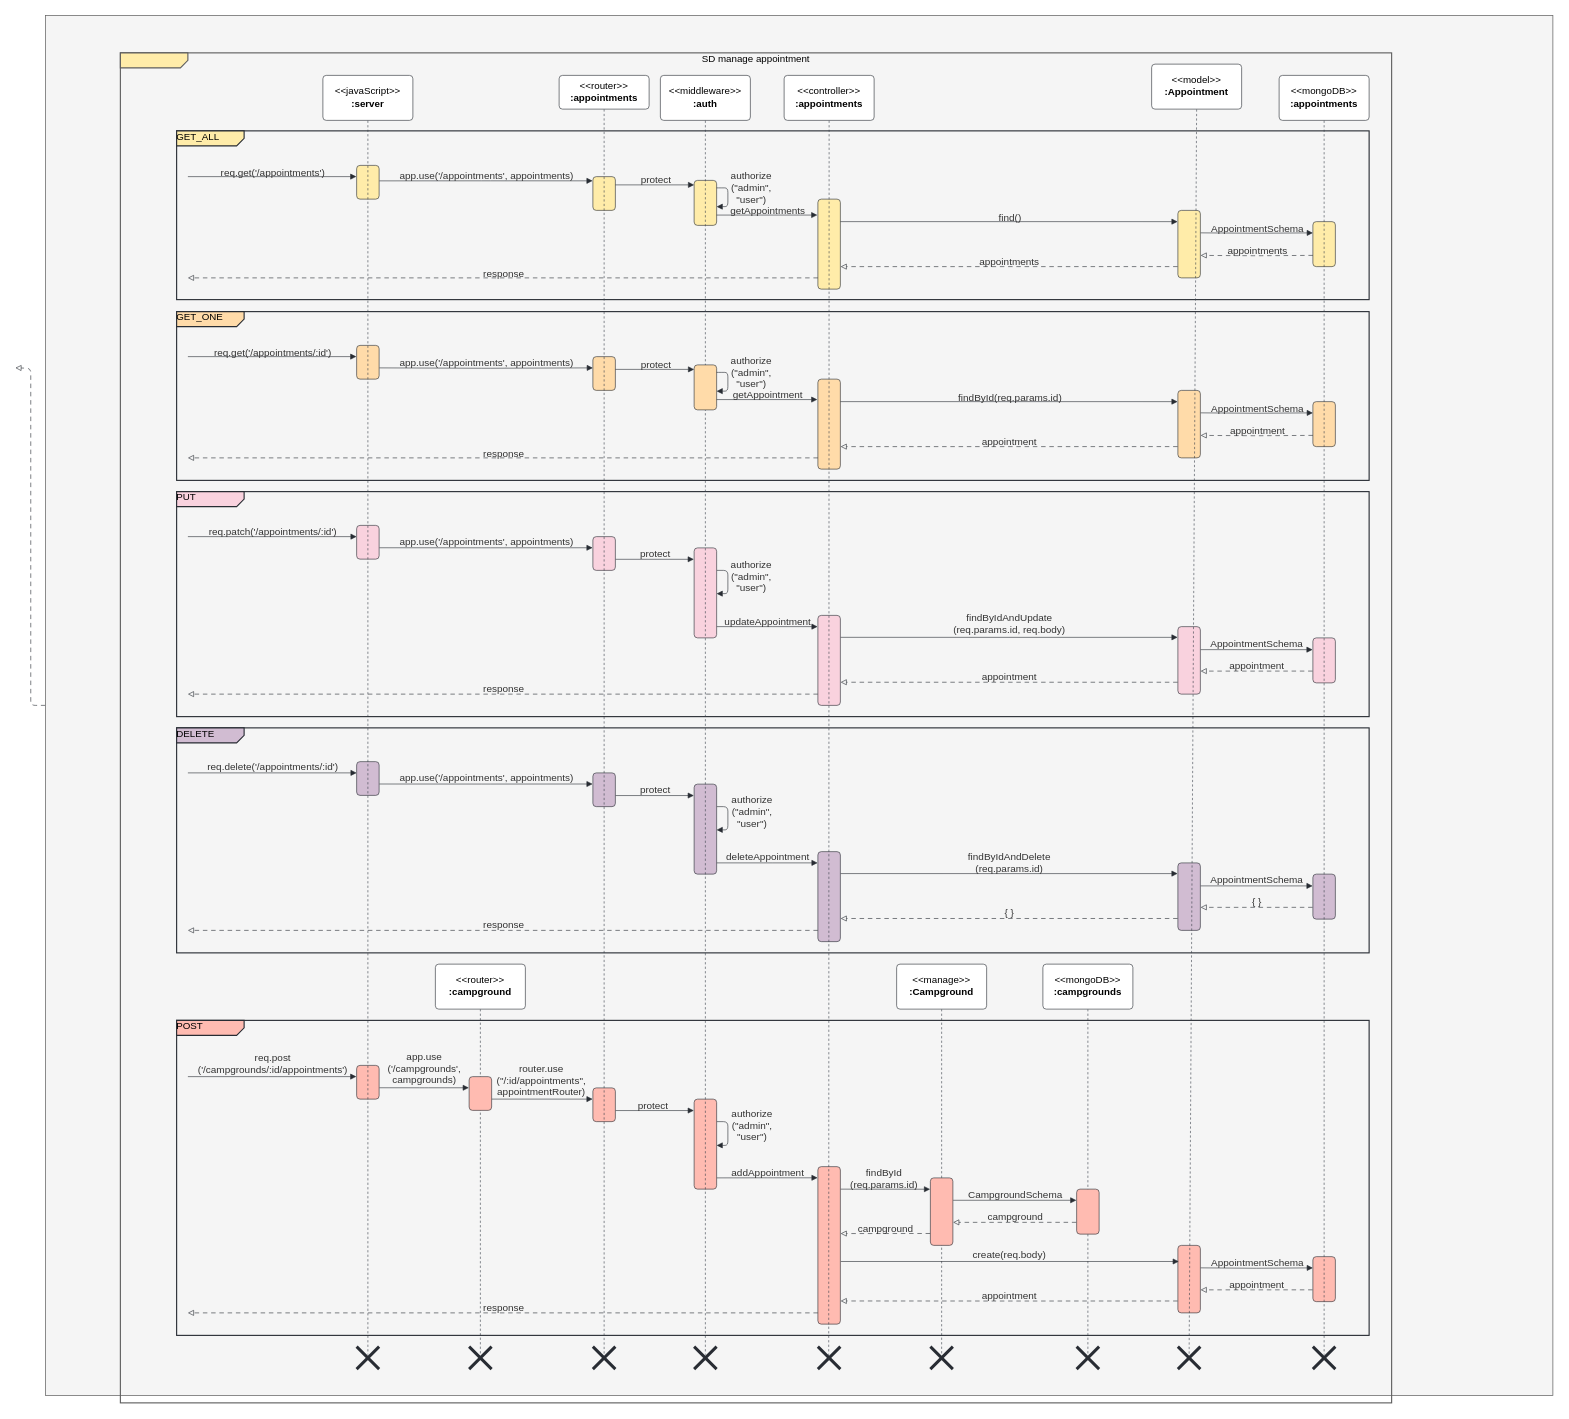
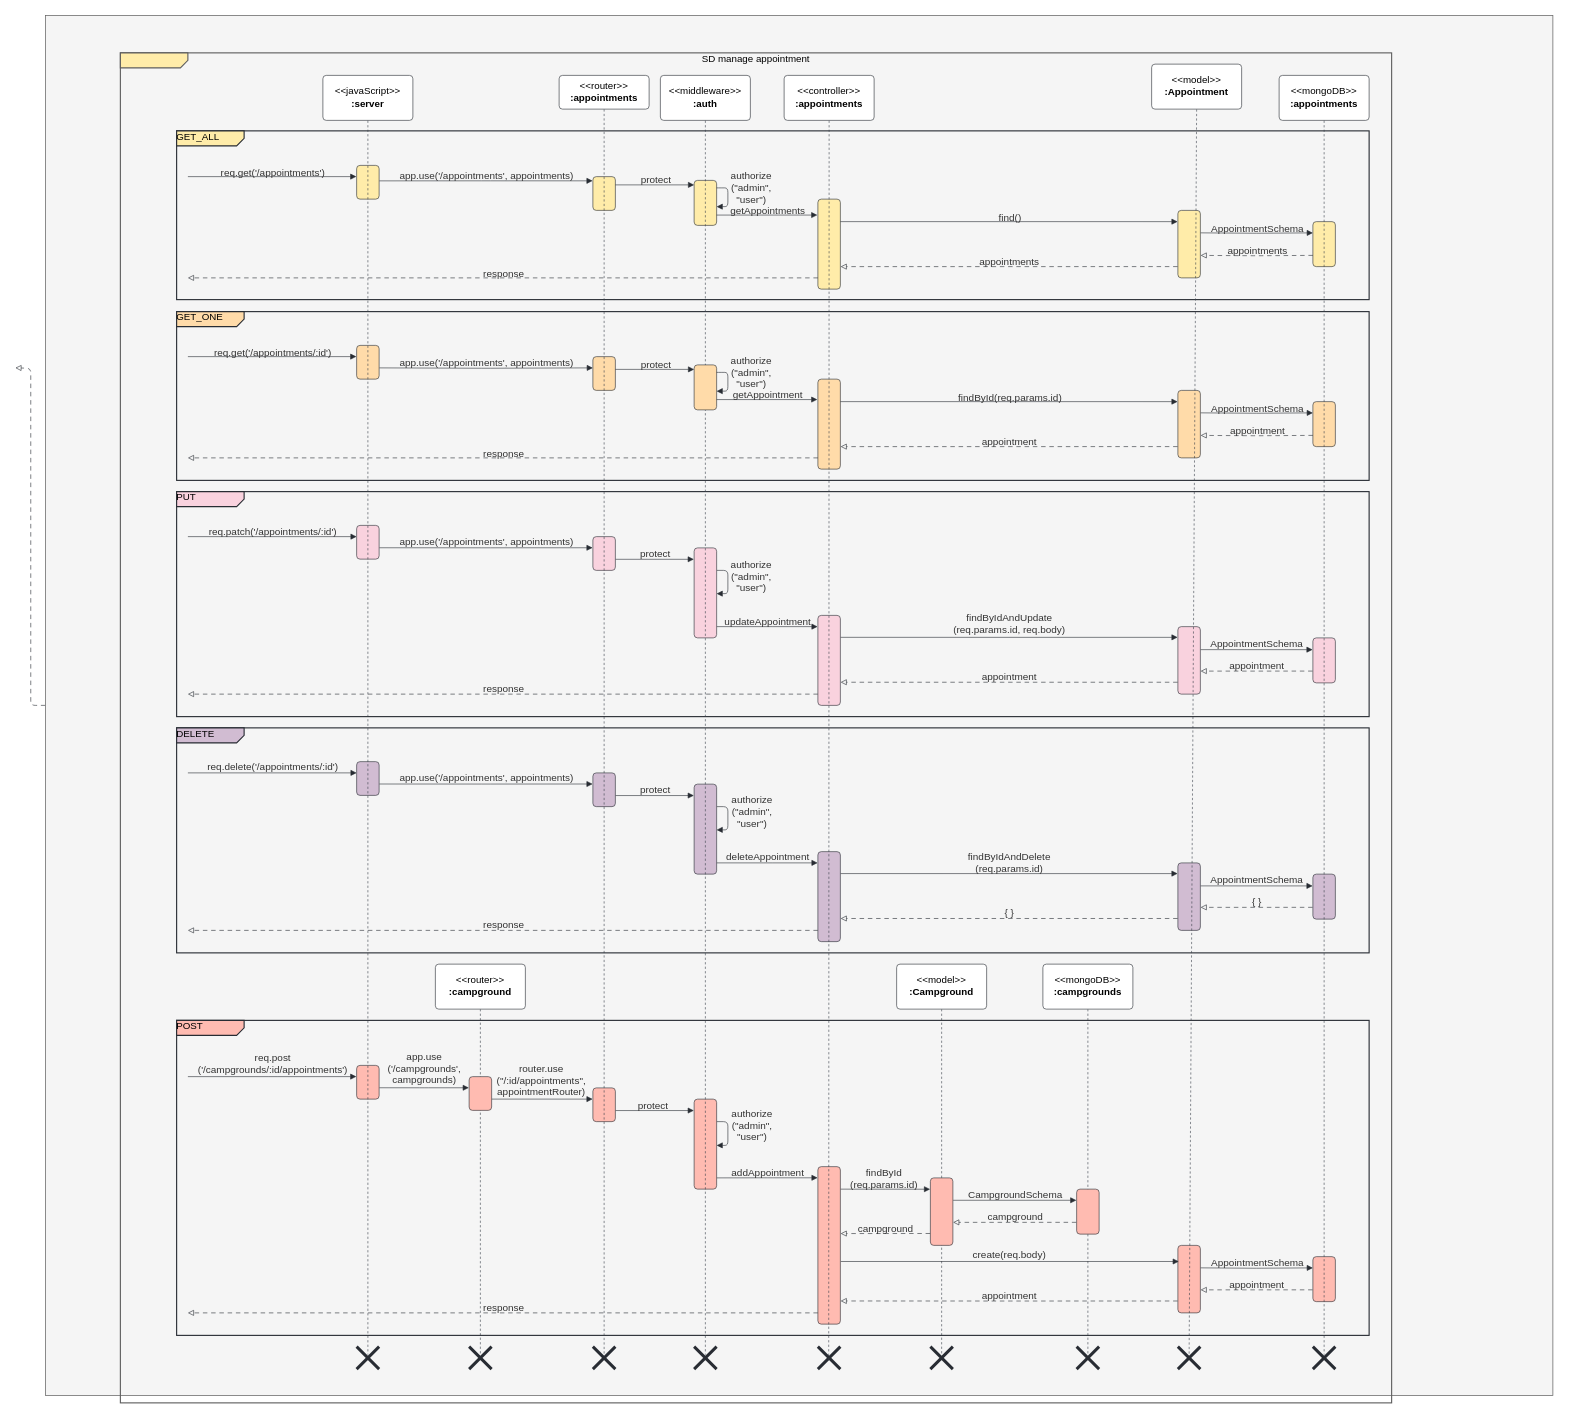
(942, 987) -> (942, 987)
